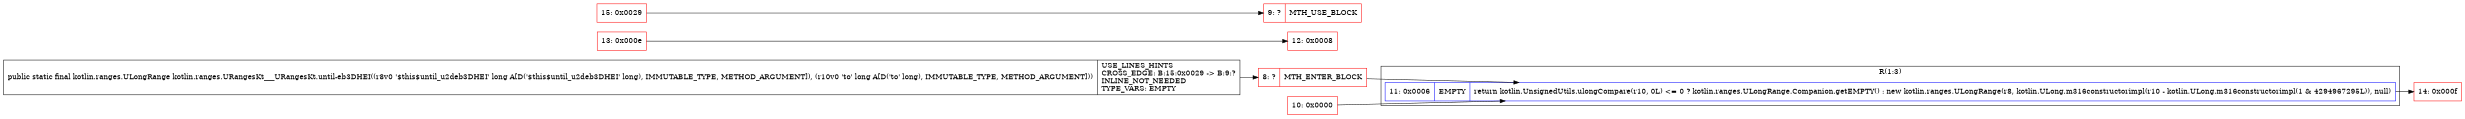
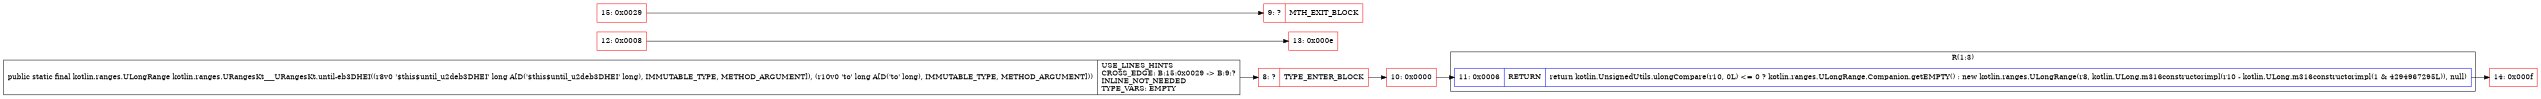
(1323, 13) -> (1324, 13)
(964, 41) -> (965, 41)
(1323, 77) -> (1324, 77)
(1440, 81) -> (1375, 77)
(1452, 91) -> (1525, 77)
